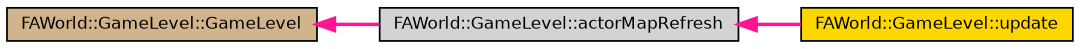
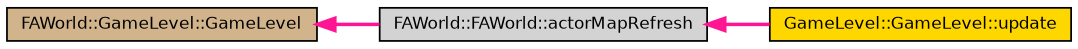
(559, 24) -> (543, 24)
(937, 24) -> (920, 24)
